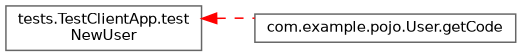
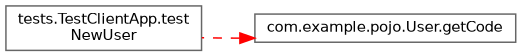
(236, 18) -> (221, 38)
